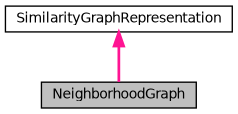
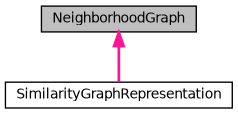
(119, 64) -> (119, 64)
